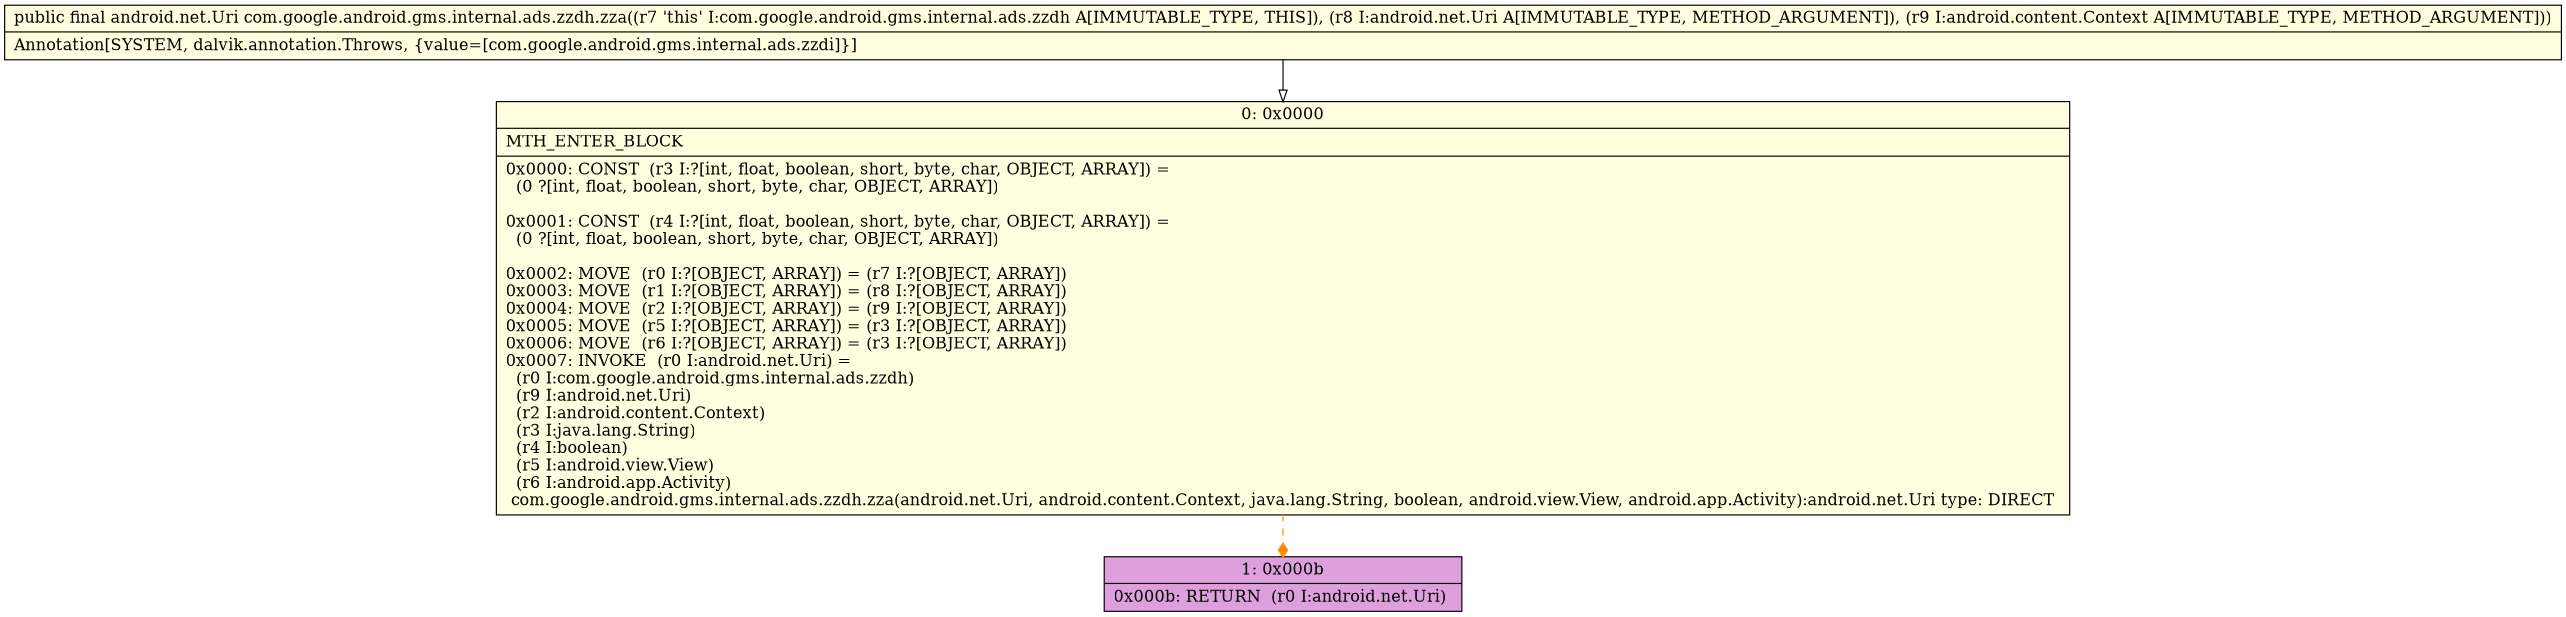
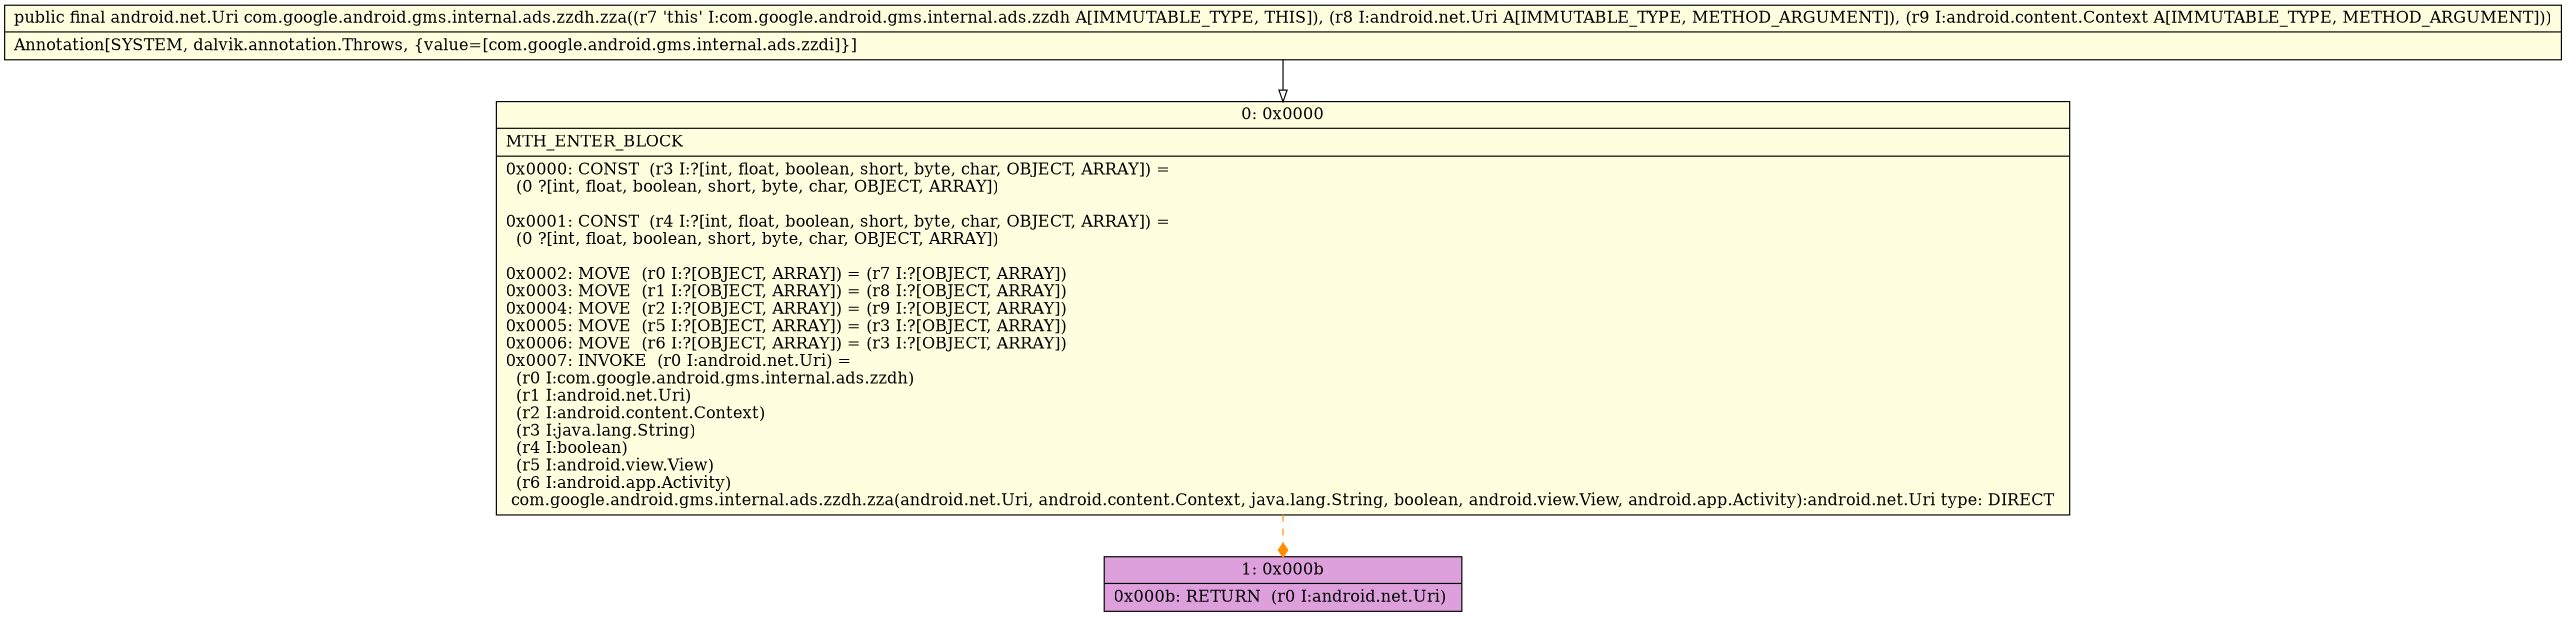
(599, 396) -> (599, 396)
